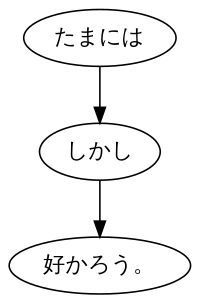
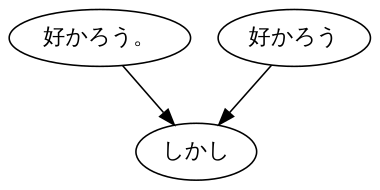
(100, 38) -> (294, 38)
(100, 201) -> (143, 89)
